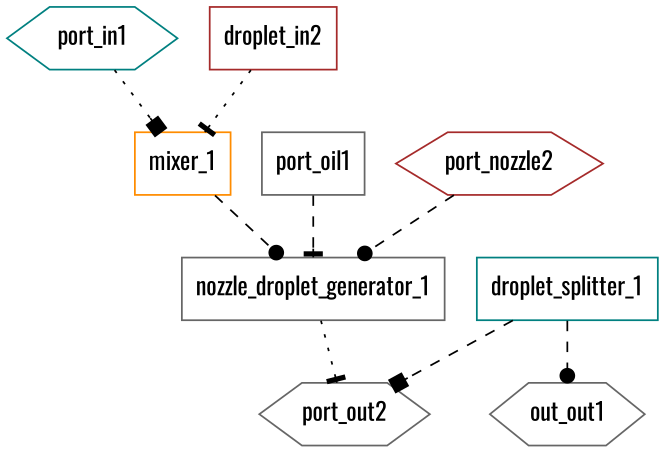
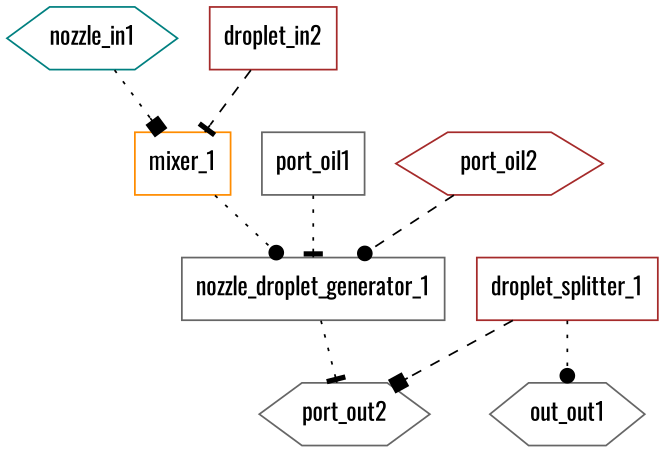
(92, 38) -> (92, 38)
(231, 97) -> (231, 97)
(499, 164) -> (499, 164)
(243, 222) -> (243, 222)
(313, 222) -> (313, 222)
(567, 289) -> (567, 289)
(567, 345) -> (567, 345)
